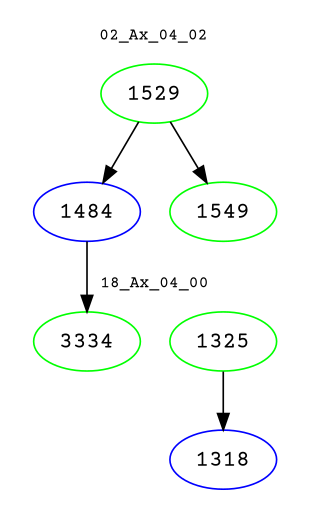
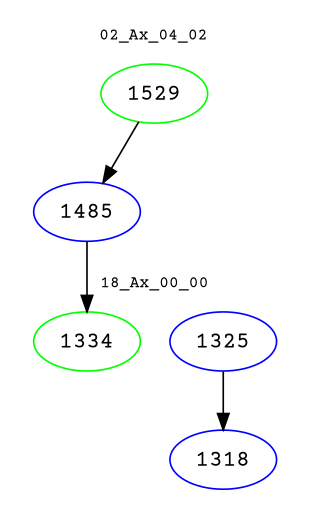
(87, 212) -> (87, 212)
(223, 212) -> none
(155, 283) -> (155, 283)
(87, 341) -> (87, 341)
(223, 341) -> (223, 341)
